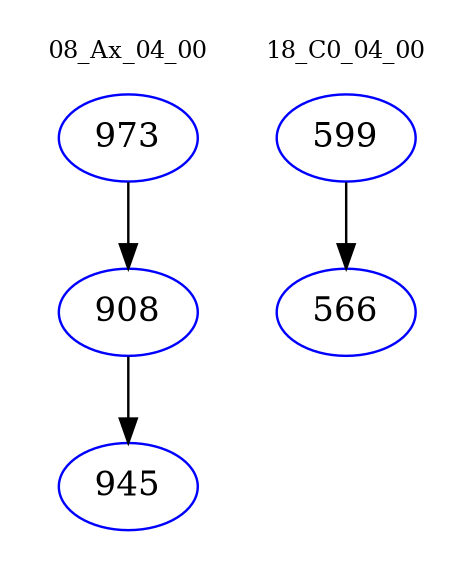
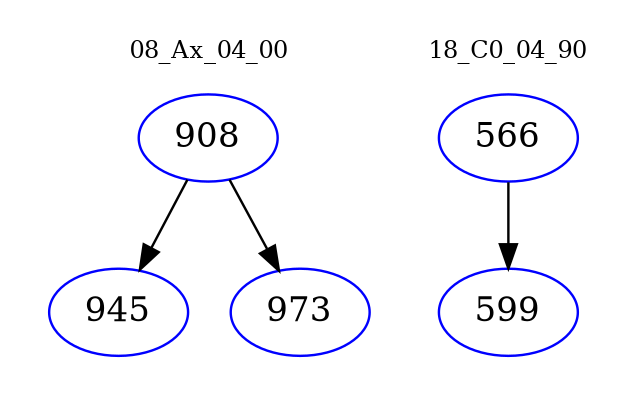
(346, 52) -> (508, 52)
(128, 213) -> (248, 214)
(346, 213) -> (508, 213)
